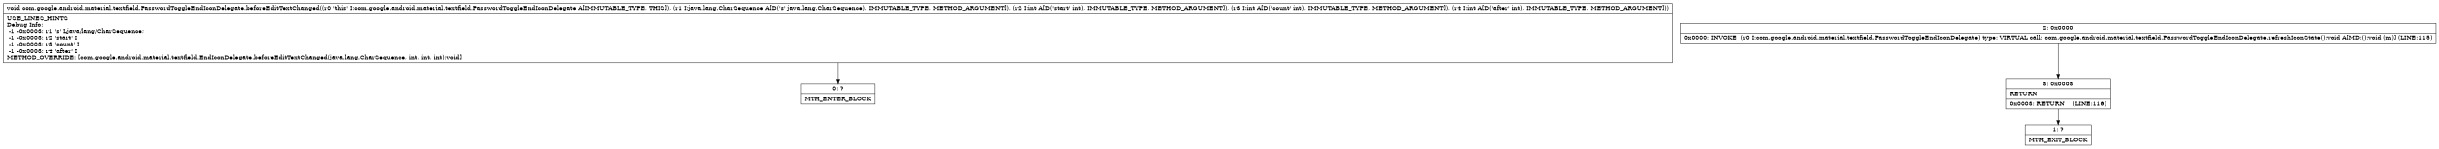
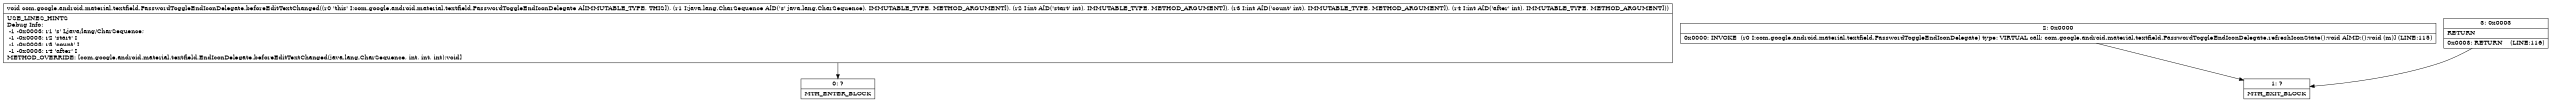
(2058, 59) -> (2168, 61)
